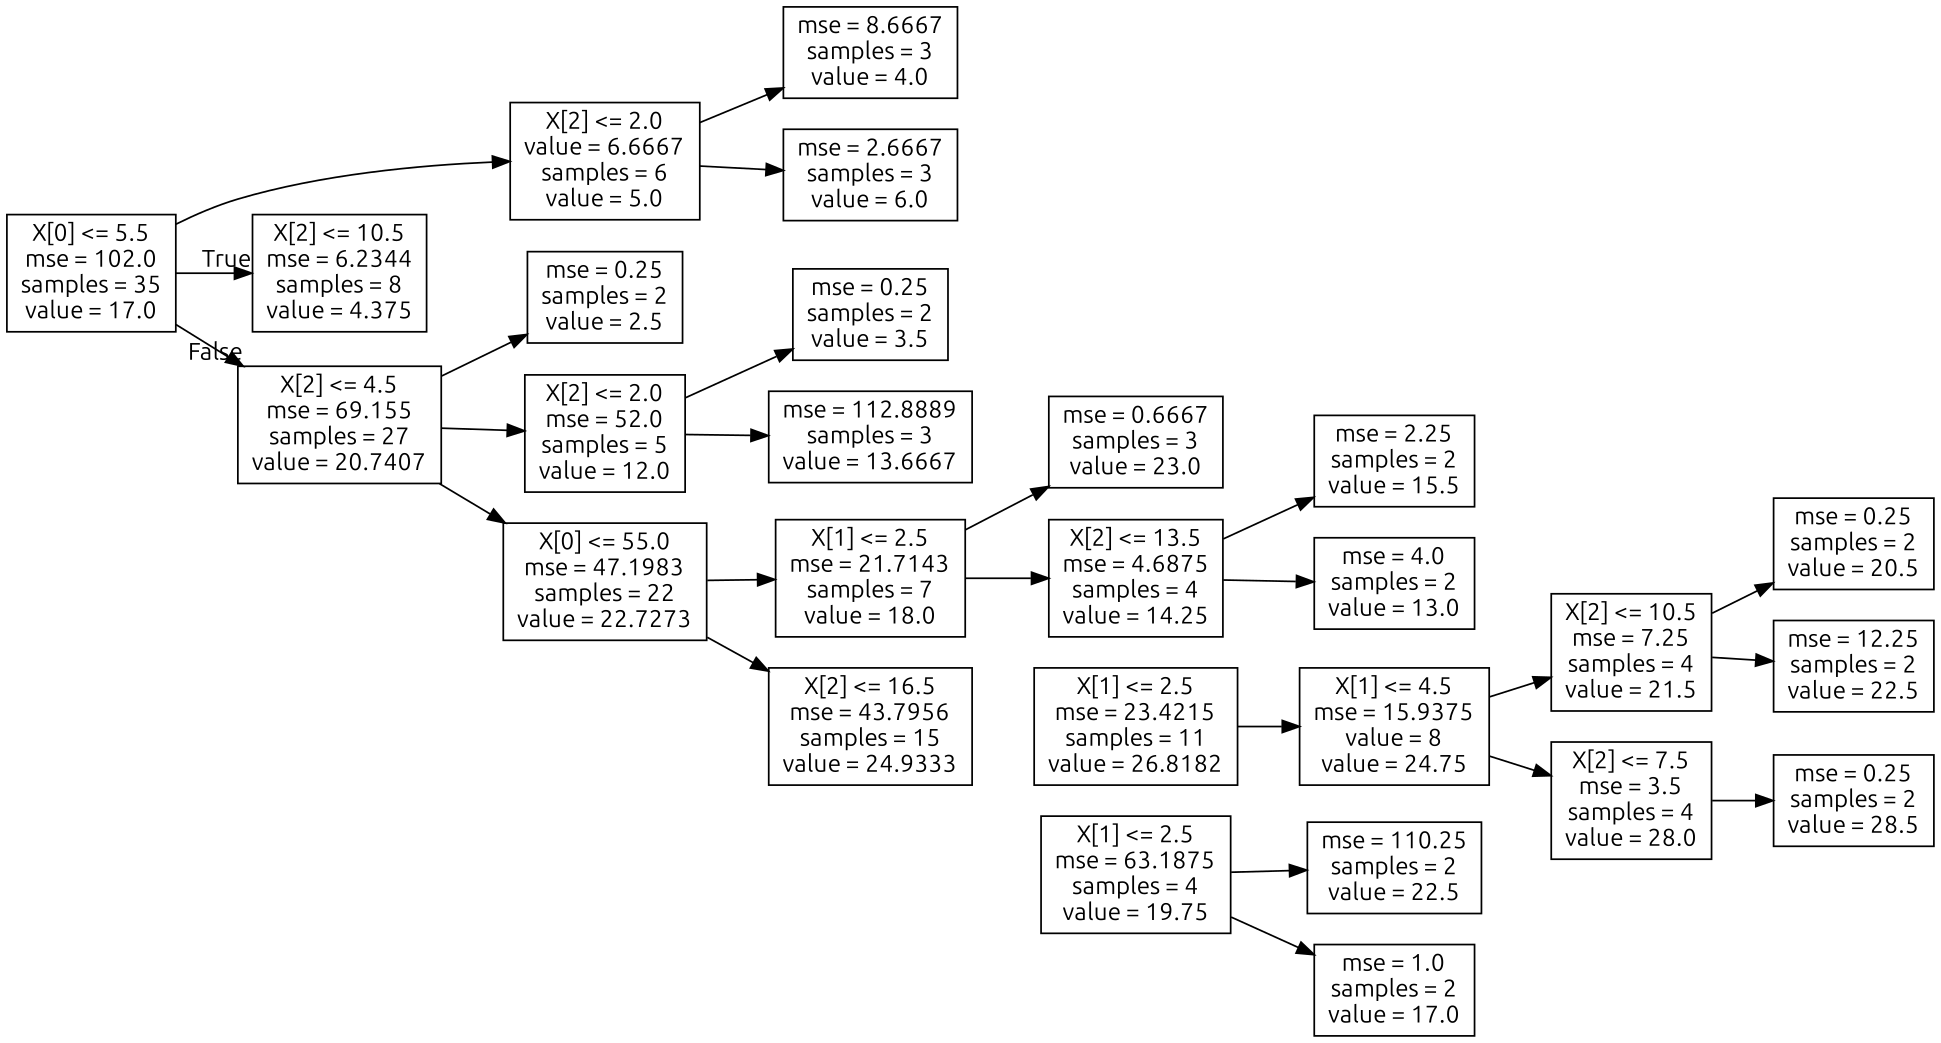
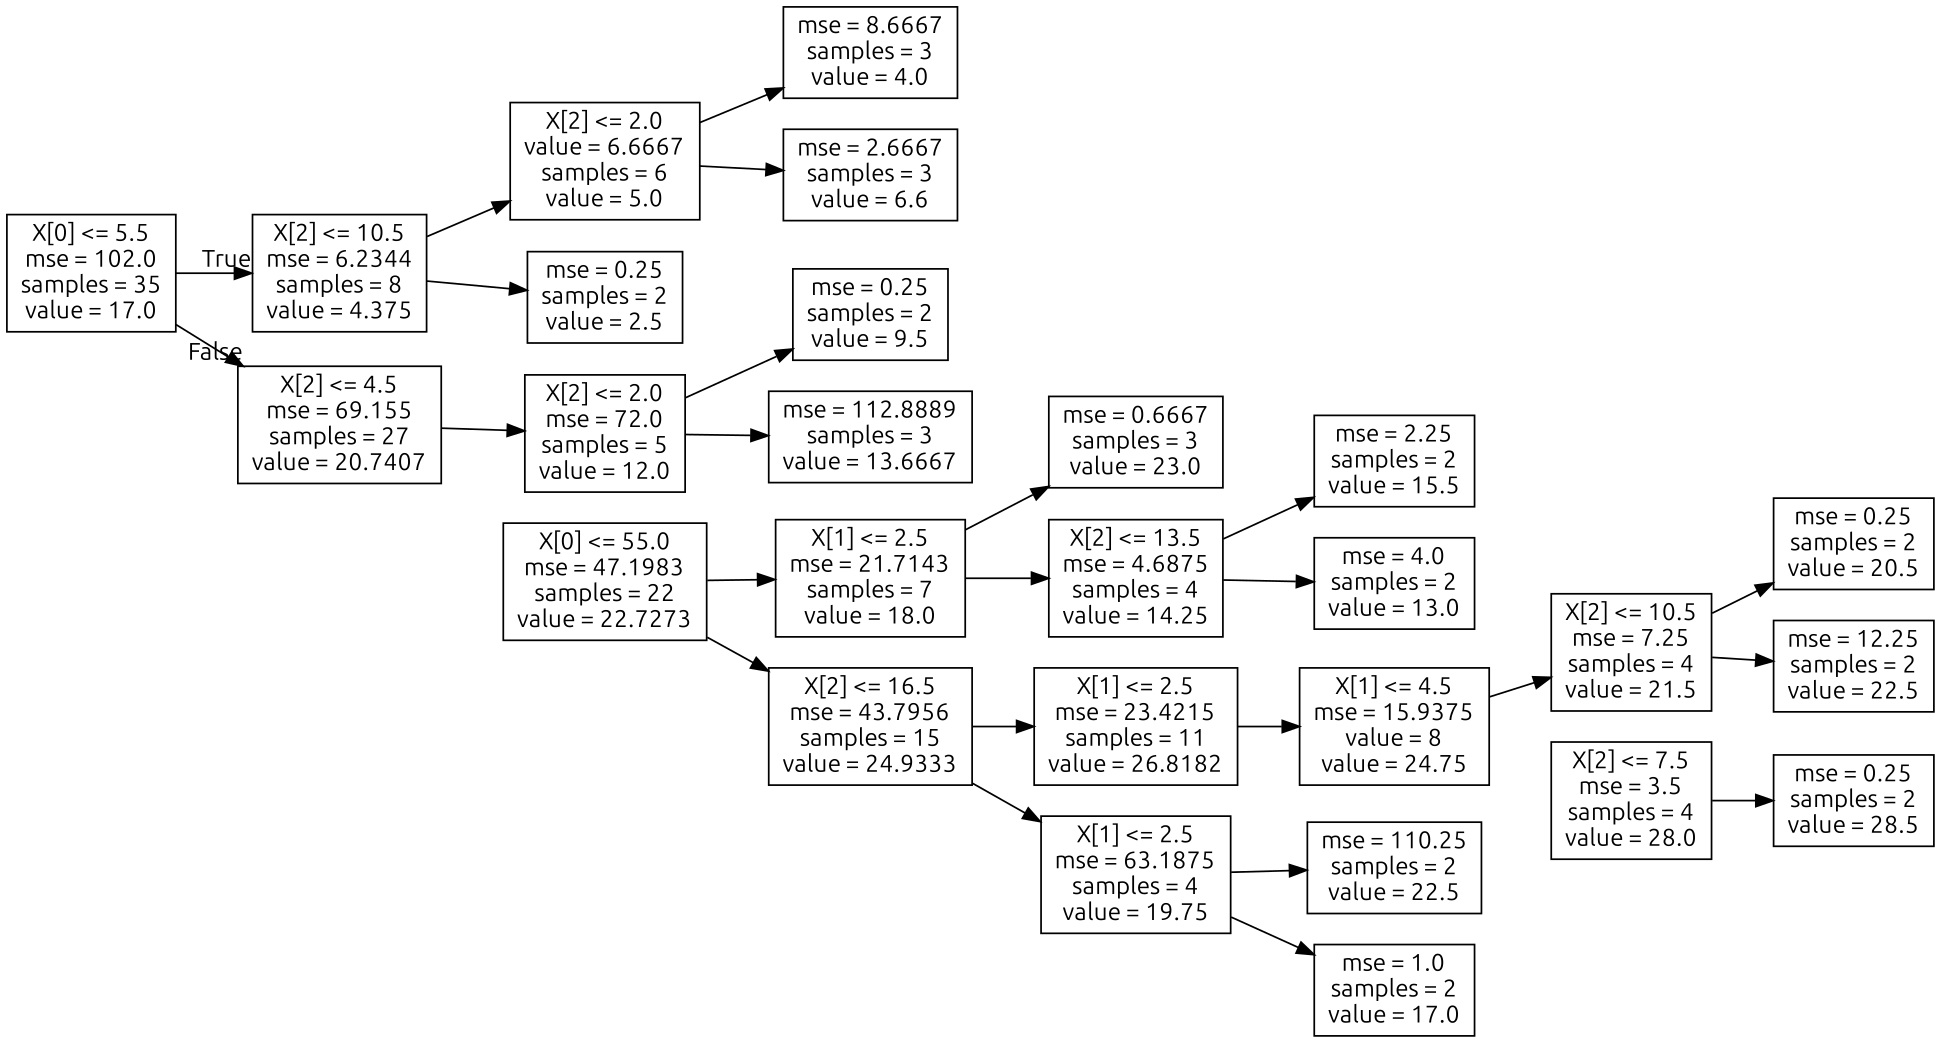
(870, 175) -> (870, 175)
(331, 178) -> (461, 222)
(870, 315) -> (870, 315)
(476, 359) -> (468, 285)
(605, 433) -> (605, 433)
(465, 499) -> none
none -> (994, 727)
(1512, 763) -> none
none -> (999, 798)
